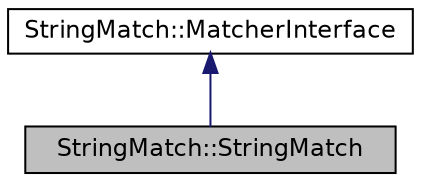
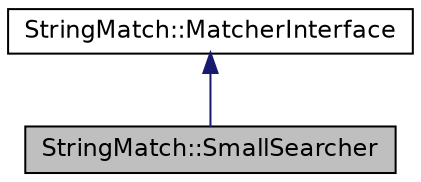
(210, 150) -> (210, 150)
